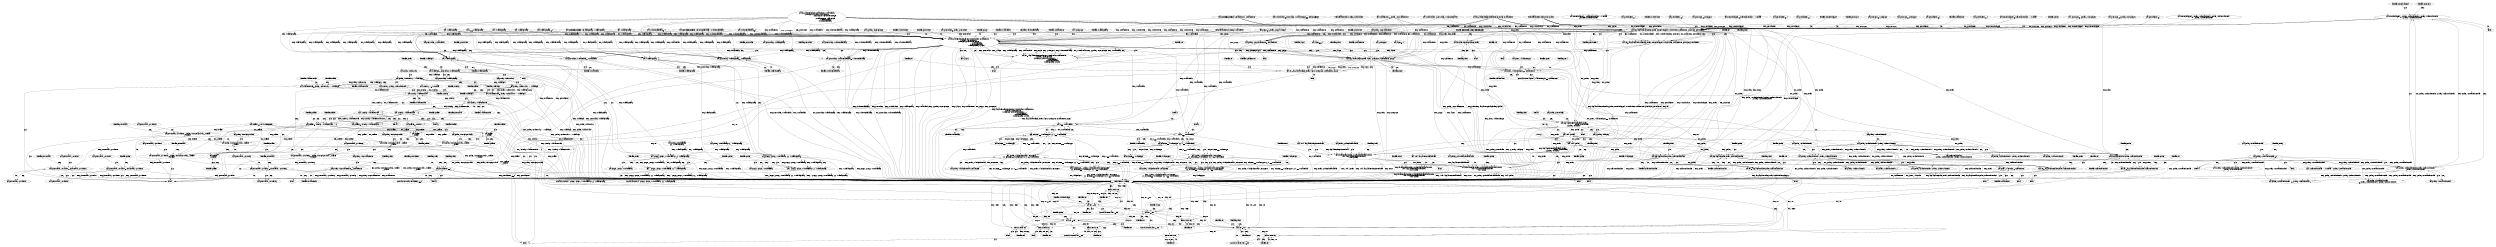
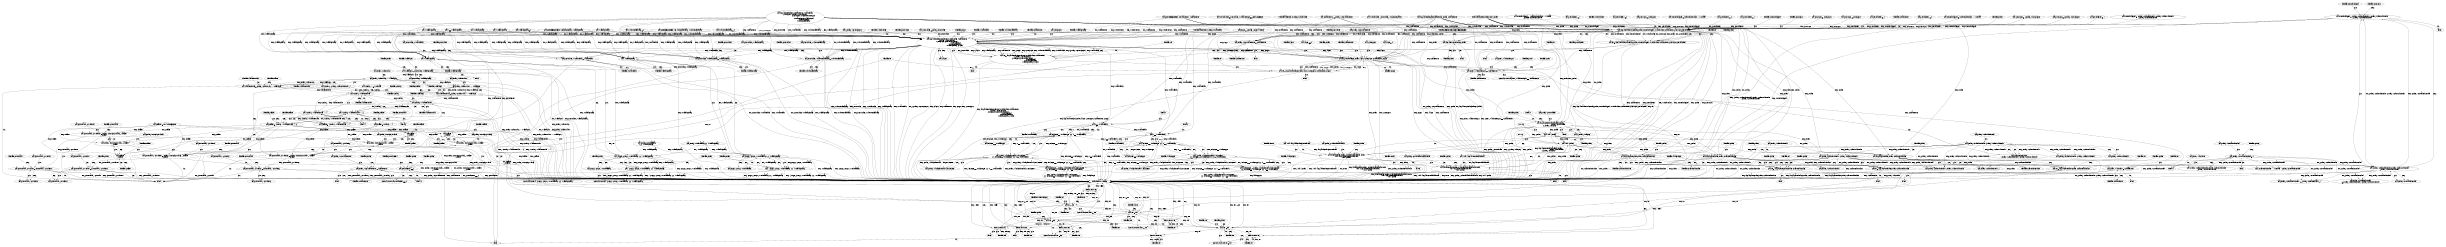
(554, 42) -> (532, 42)
(1467, 42) -> (1455, 42)
(1757, 90) -> (1959, 90)
none -> (76, 129)
none -> (2197, 156)
